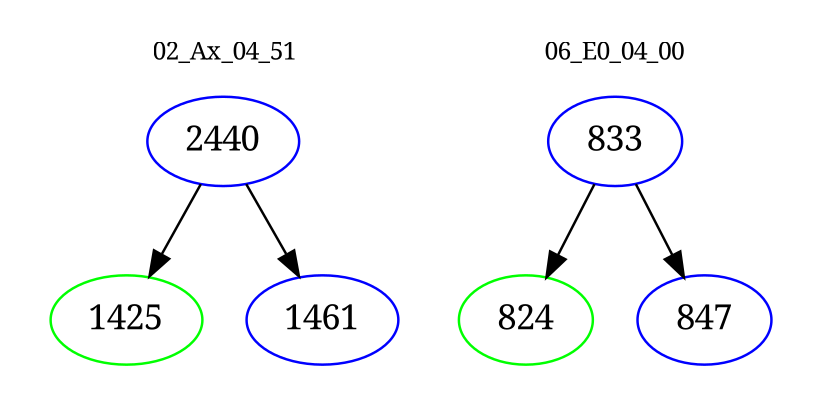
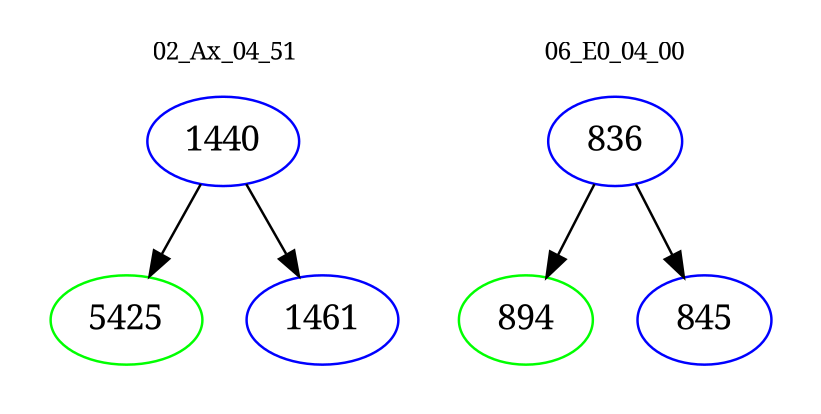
(223, 141) -> (223, 141)
(615, 141) -> (615, 141)
(127, 320) -> (127, 320)
(526, 320) -> (526, 320)
(704, 320) -> (704, 320)
